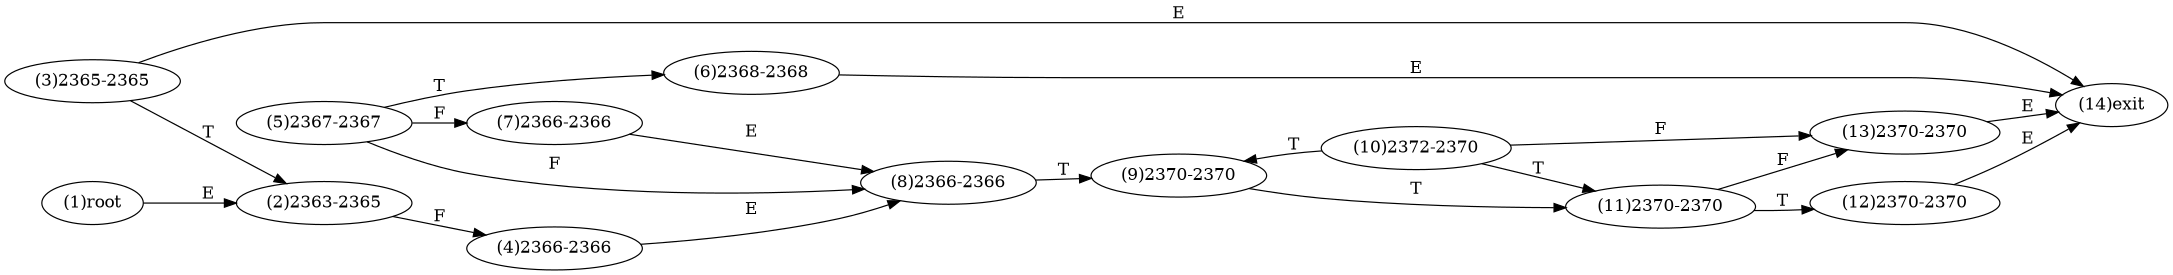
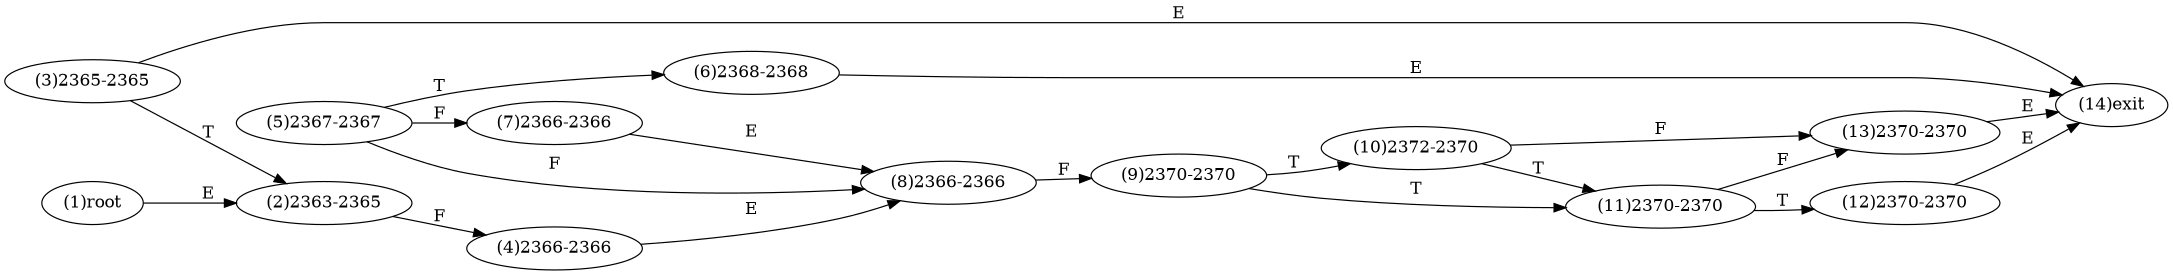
(1289, 154) -> (1303, 172)
(1064, 170) -> (1064, 170)
